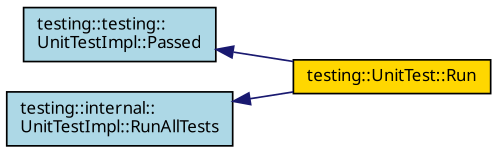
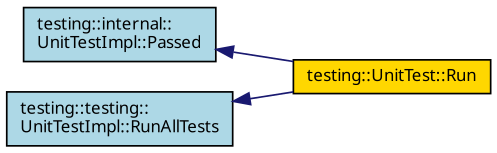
(120, 35) -> (120, 35)
(120, 119) -> (120, 119)
